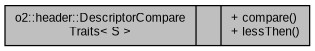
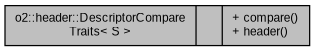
(265, 32) -> (260, 32)
